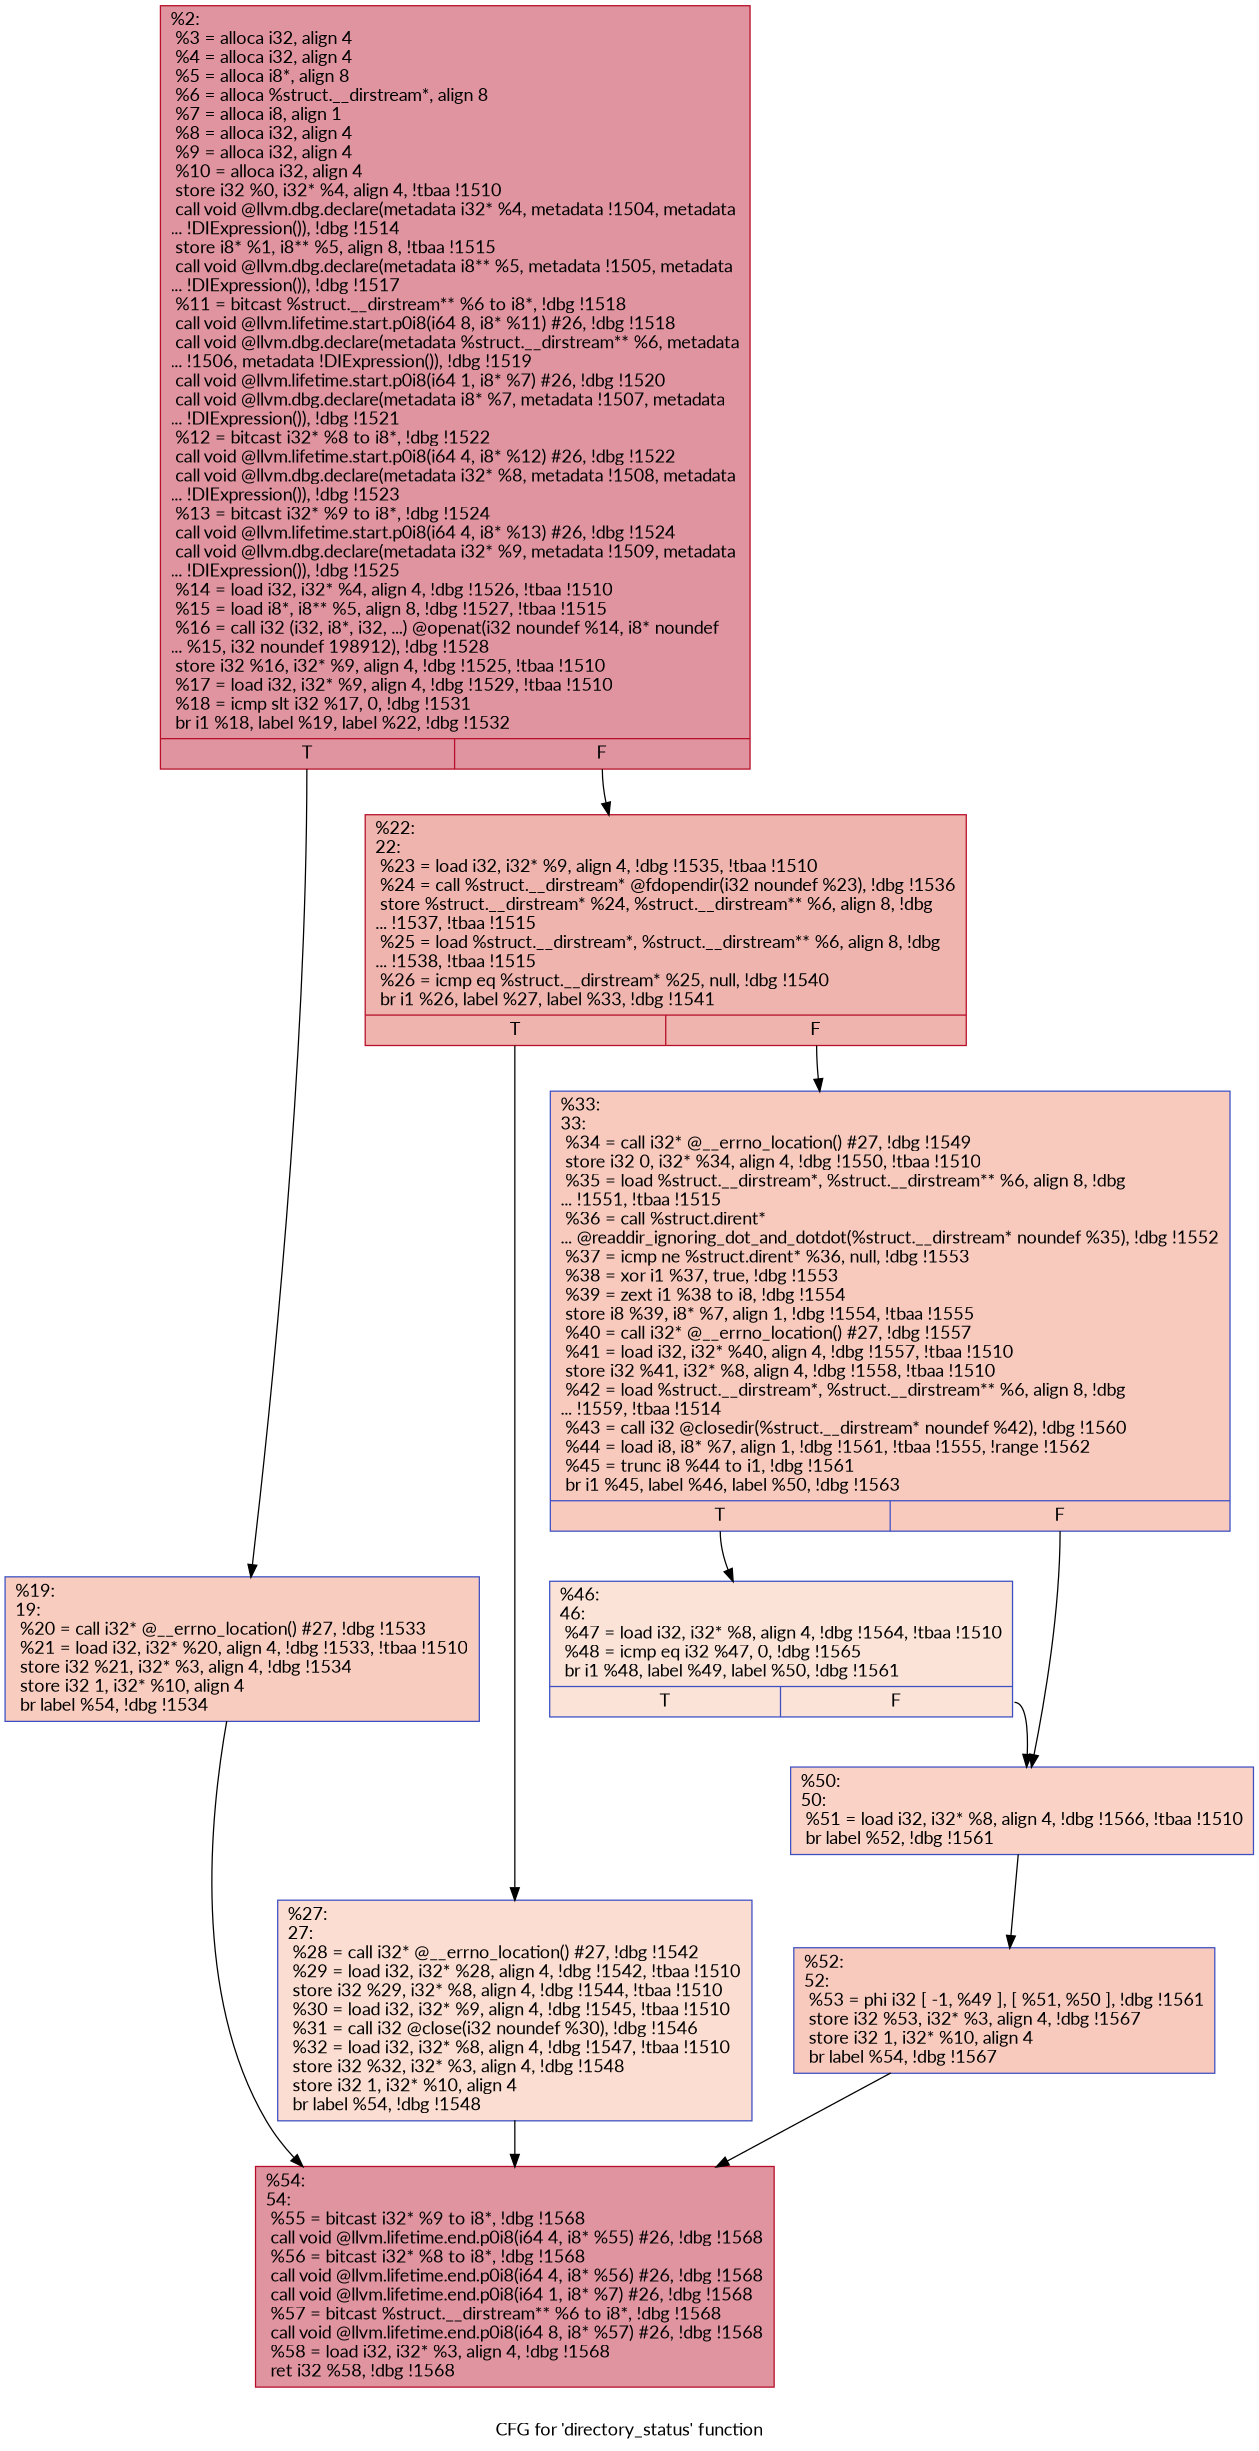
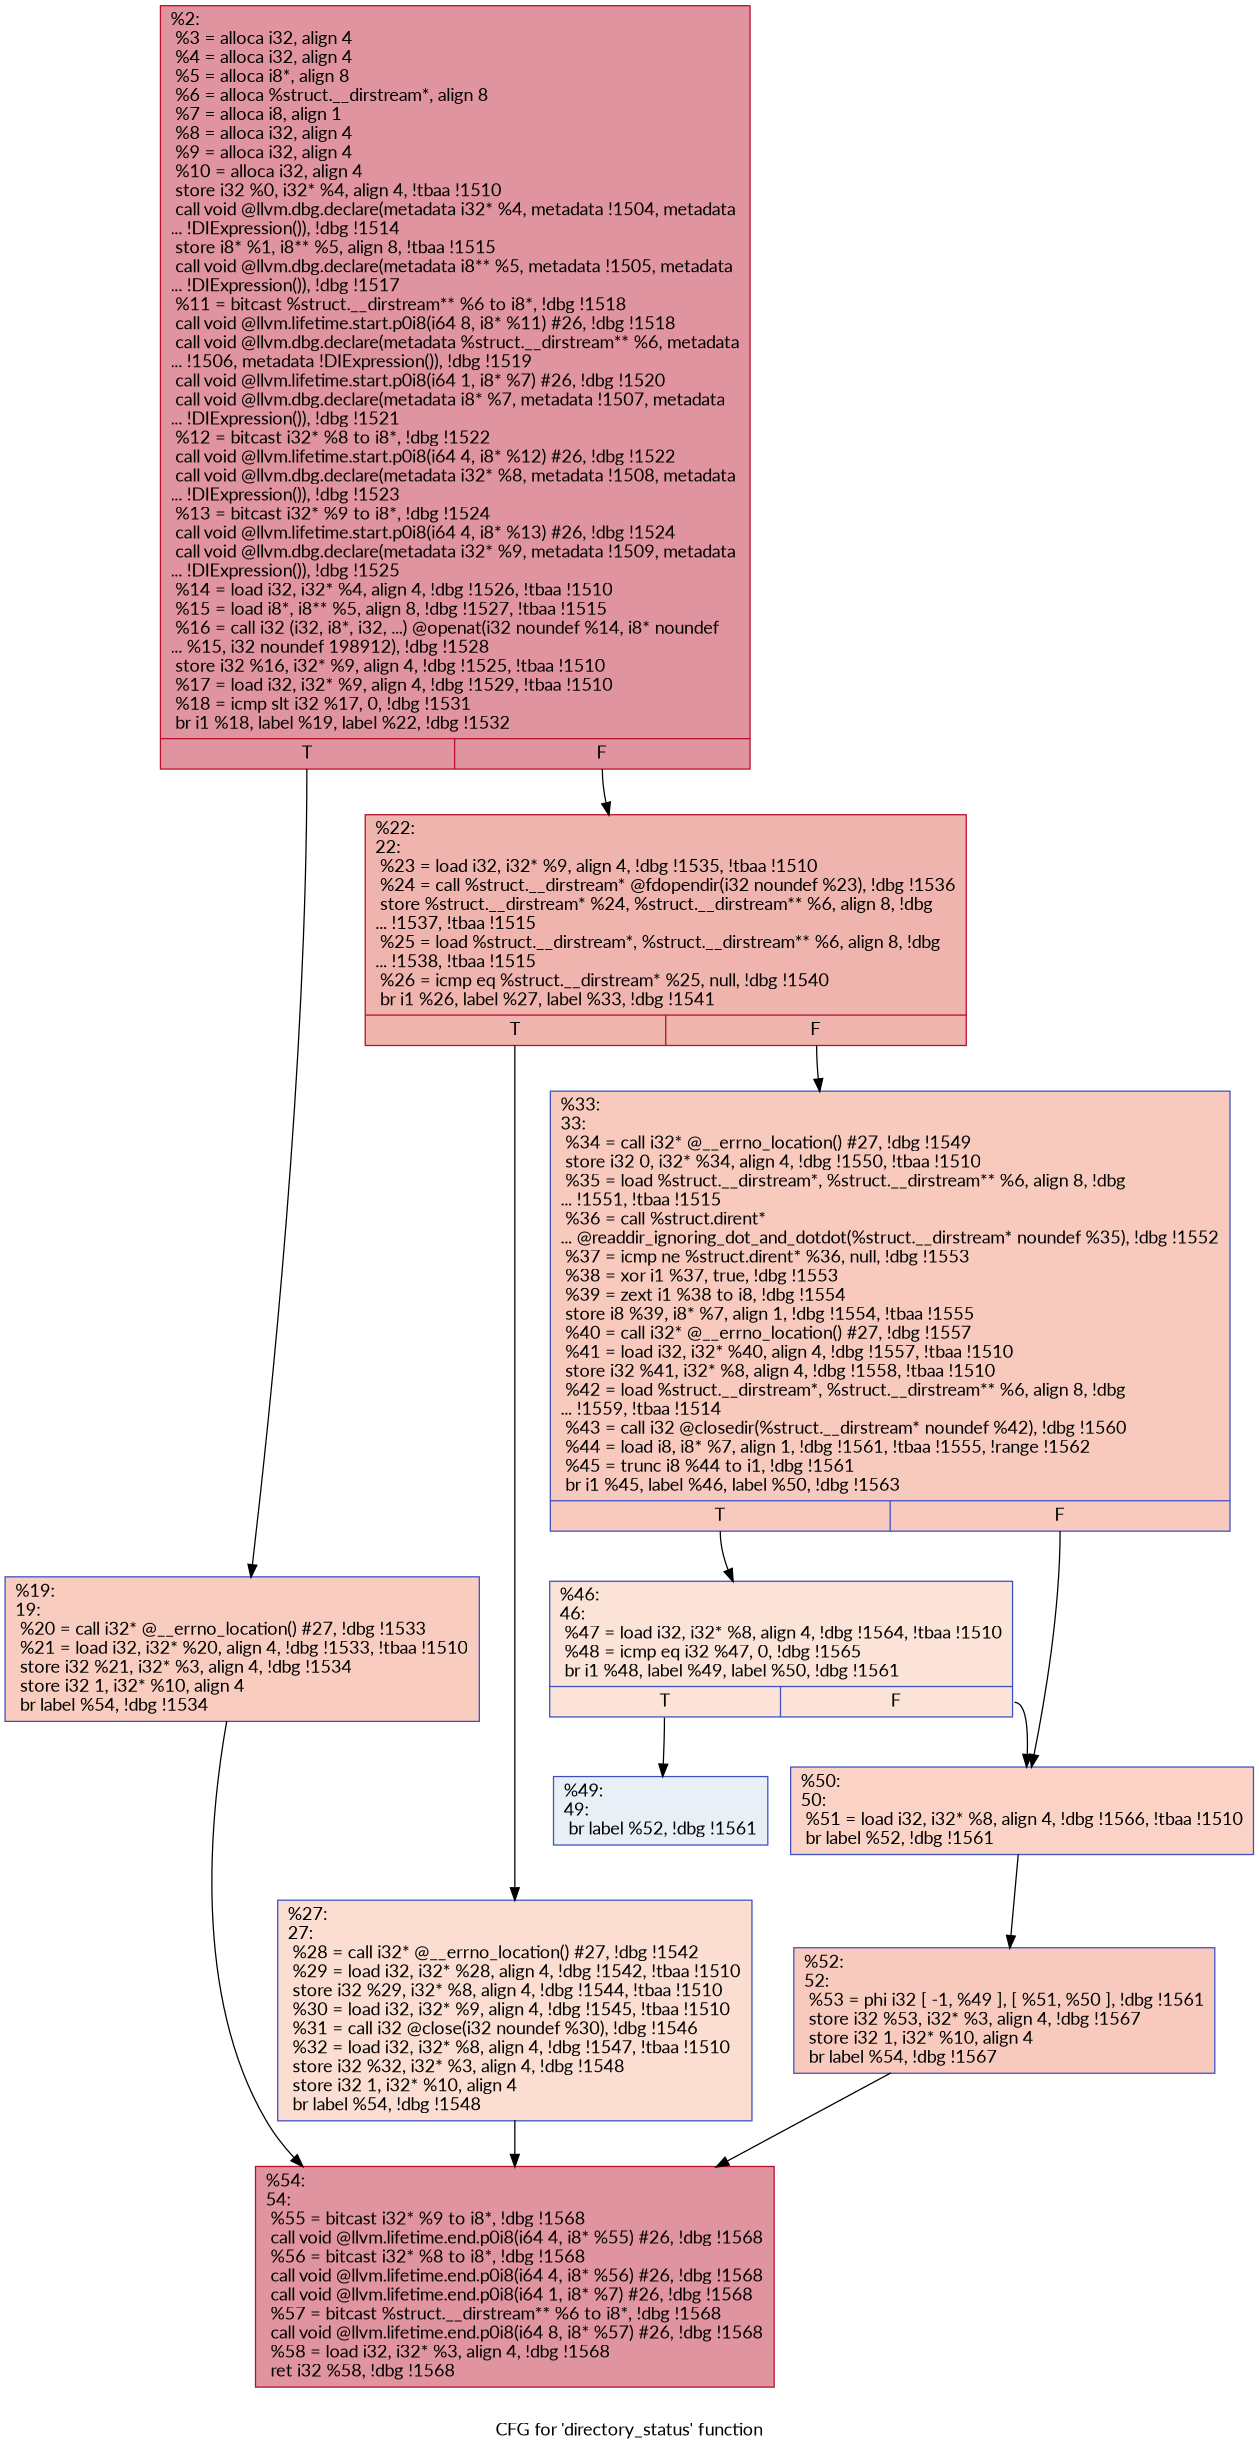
none -> (661, 1811)
